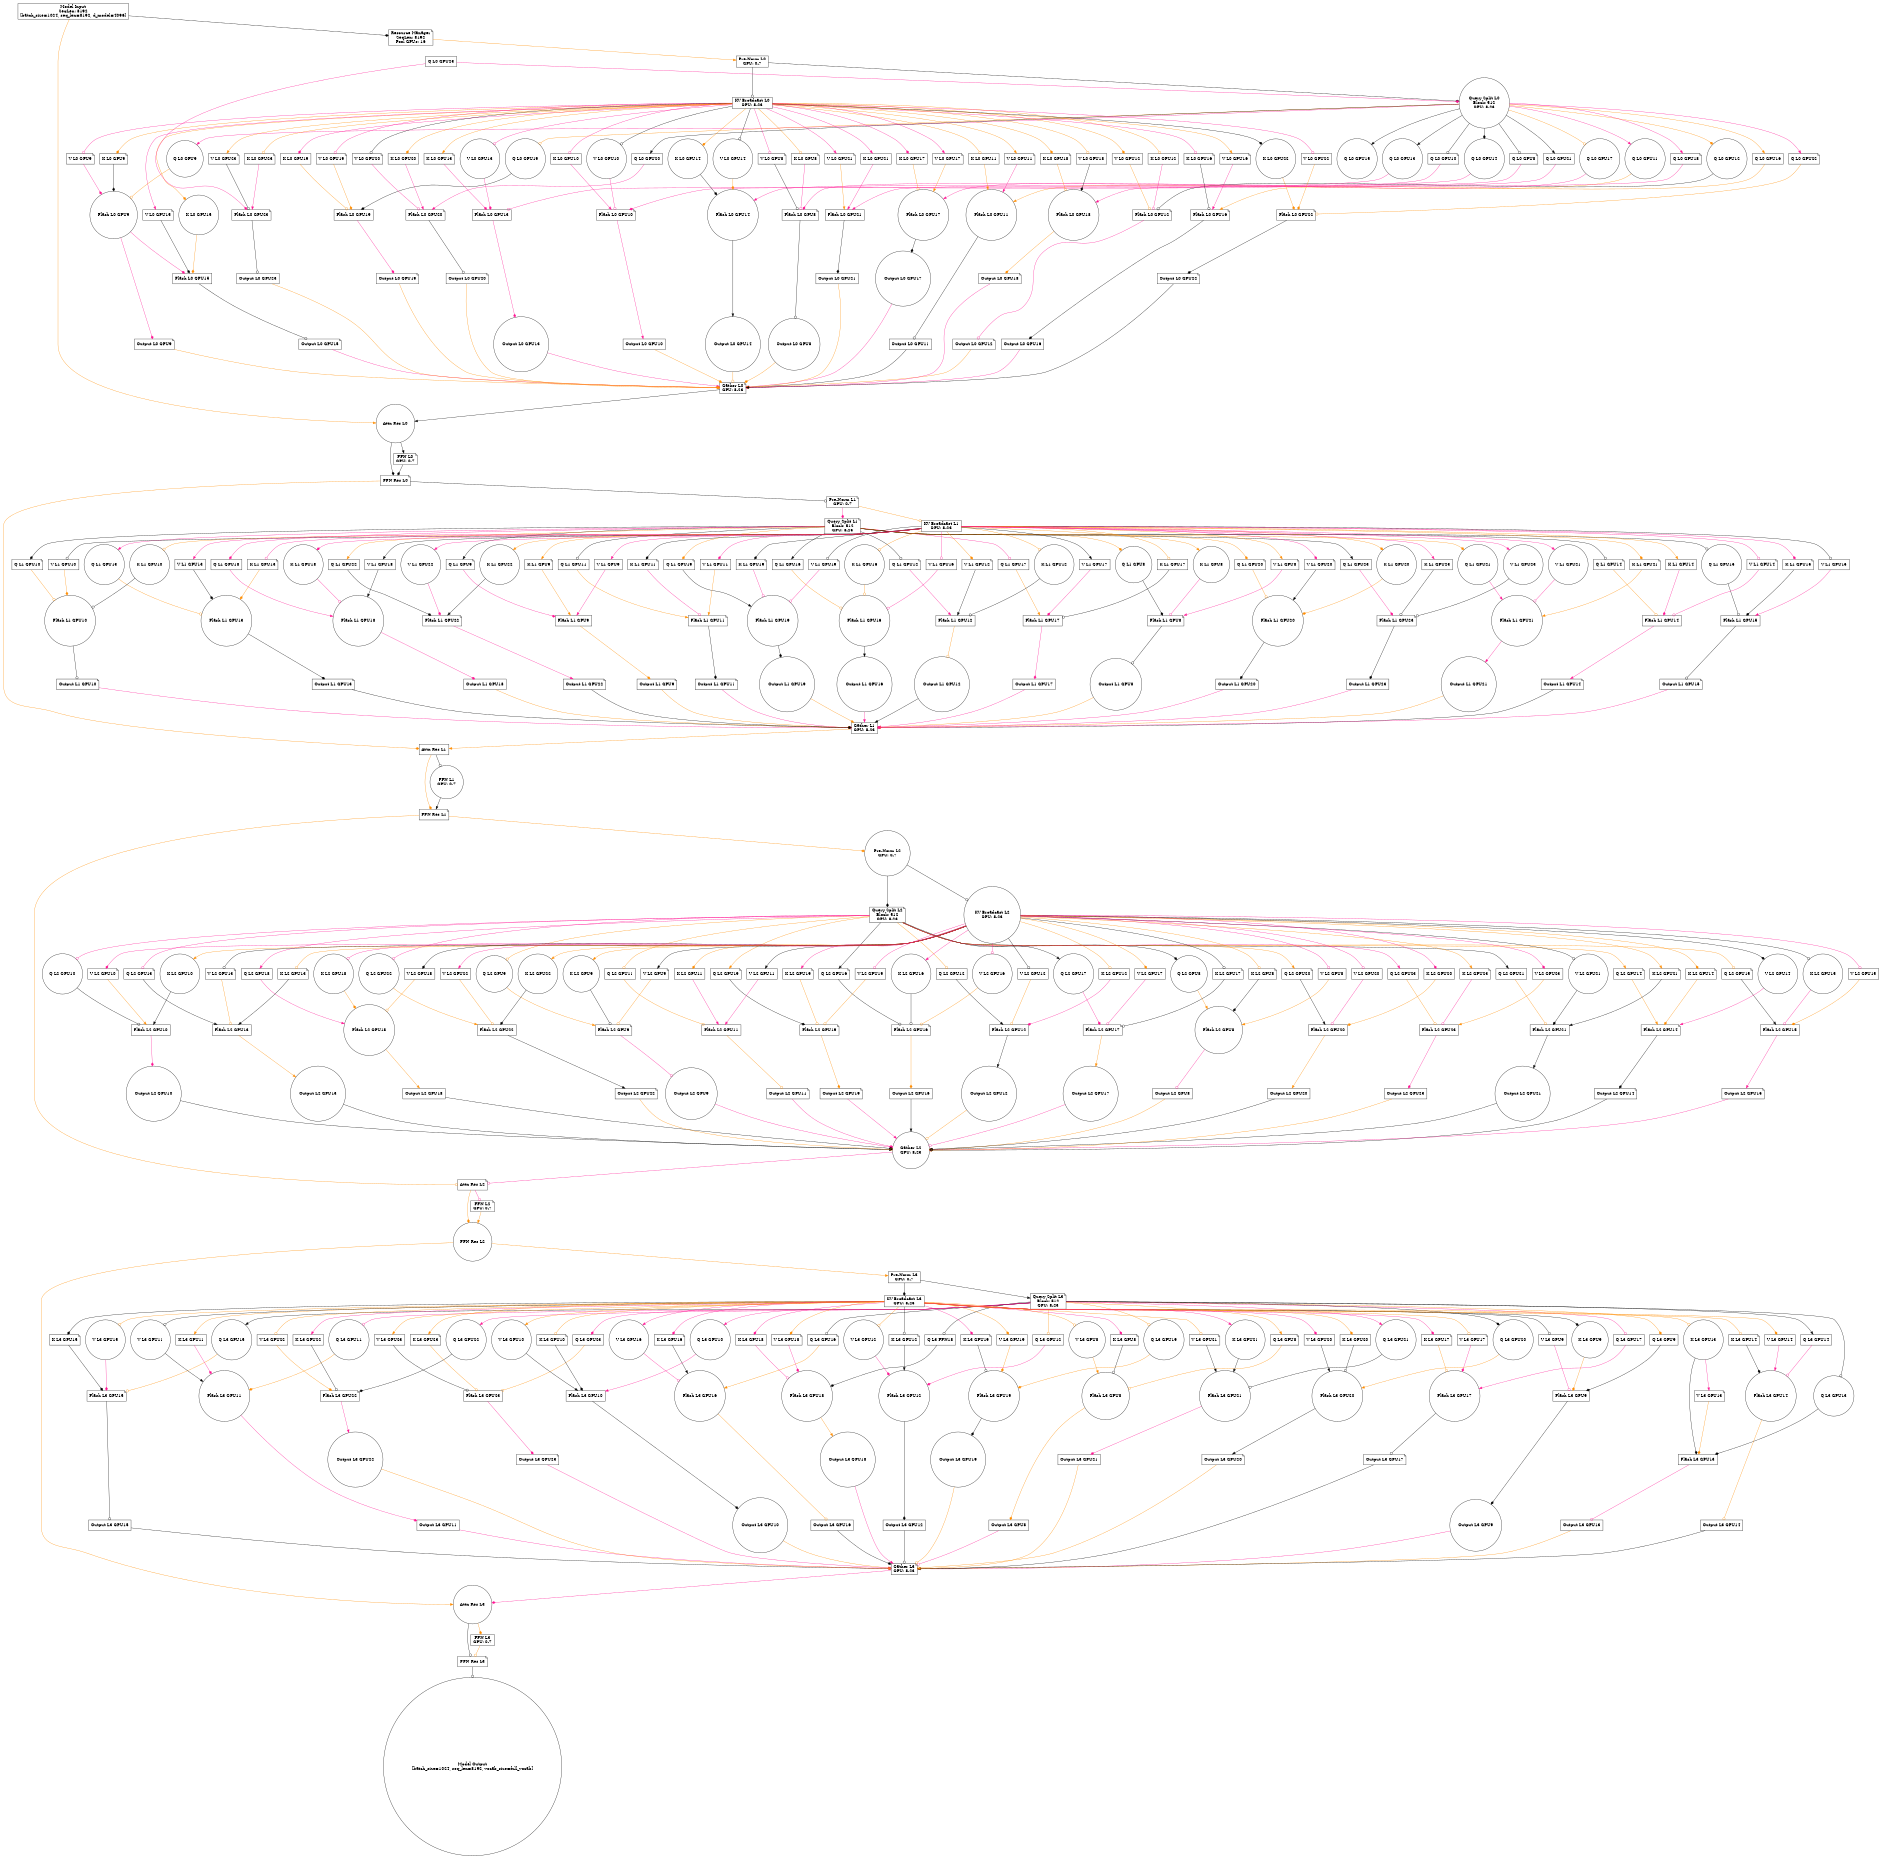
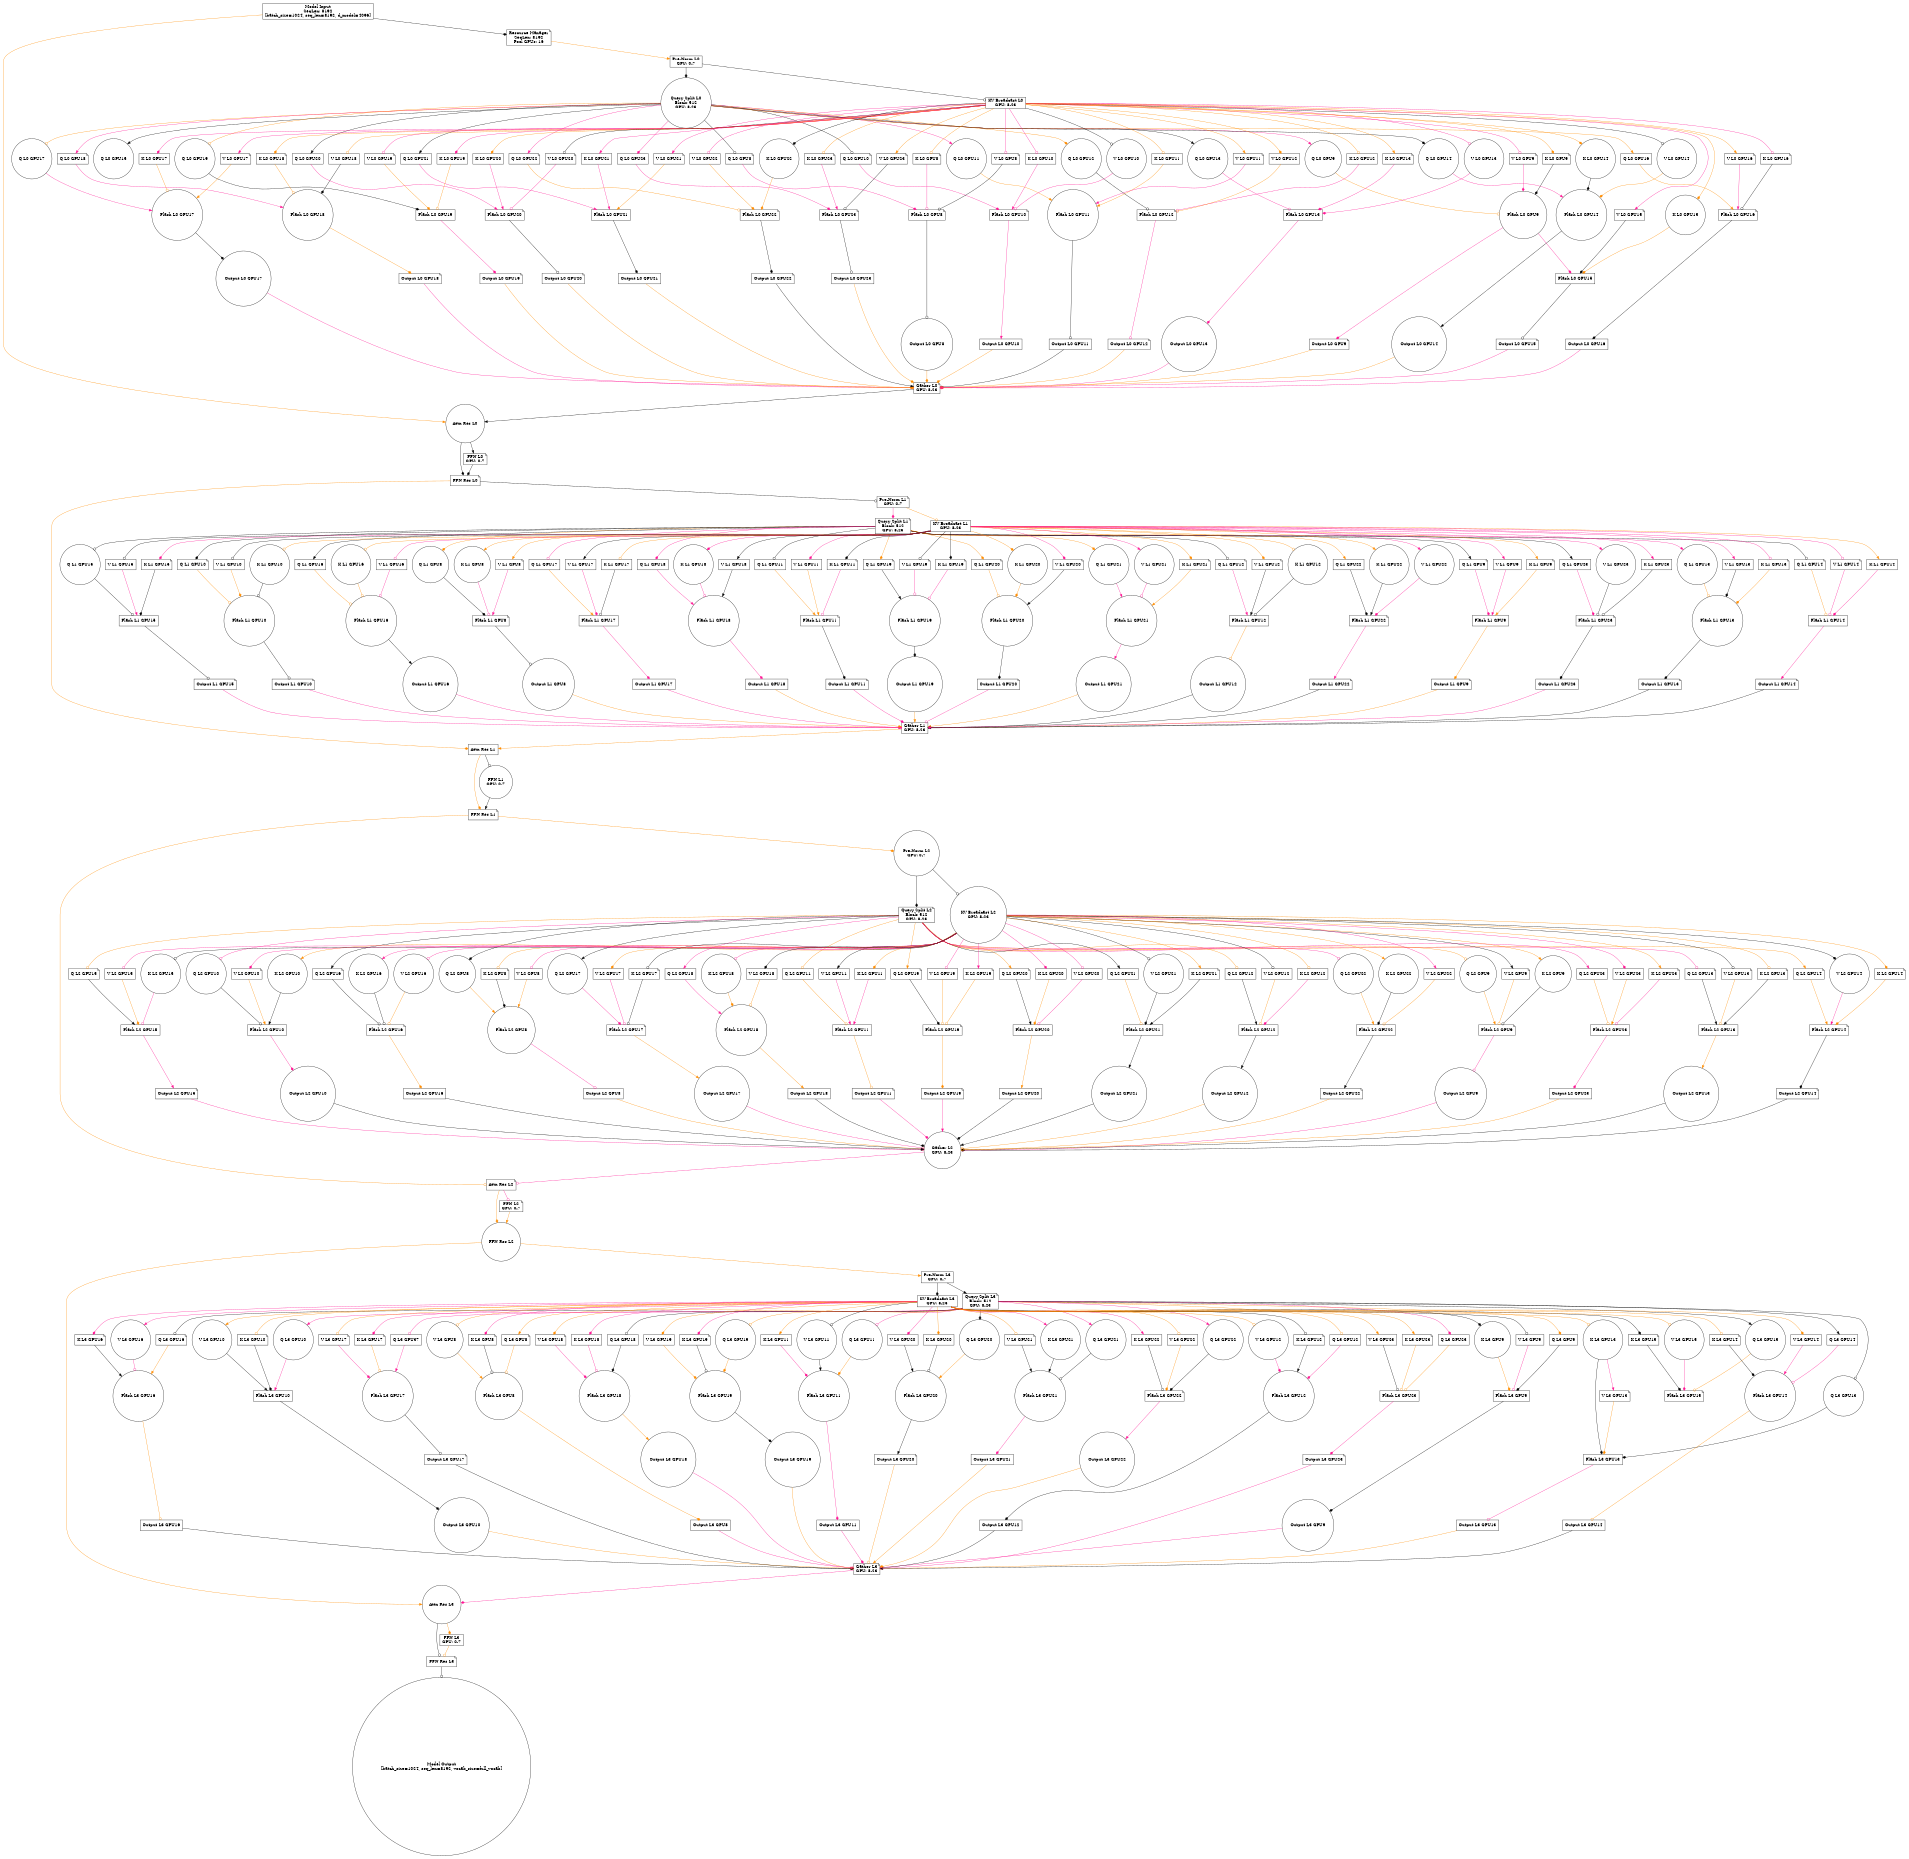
(956, 82) -> (653, 136)
(940, 1340) -> (623, 1340)
(1629, 1340) -> (406, 1340)
(110, 1525) -> none
